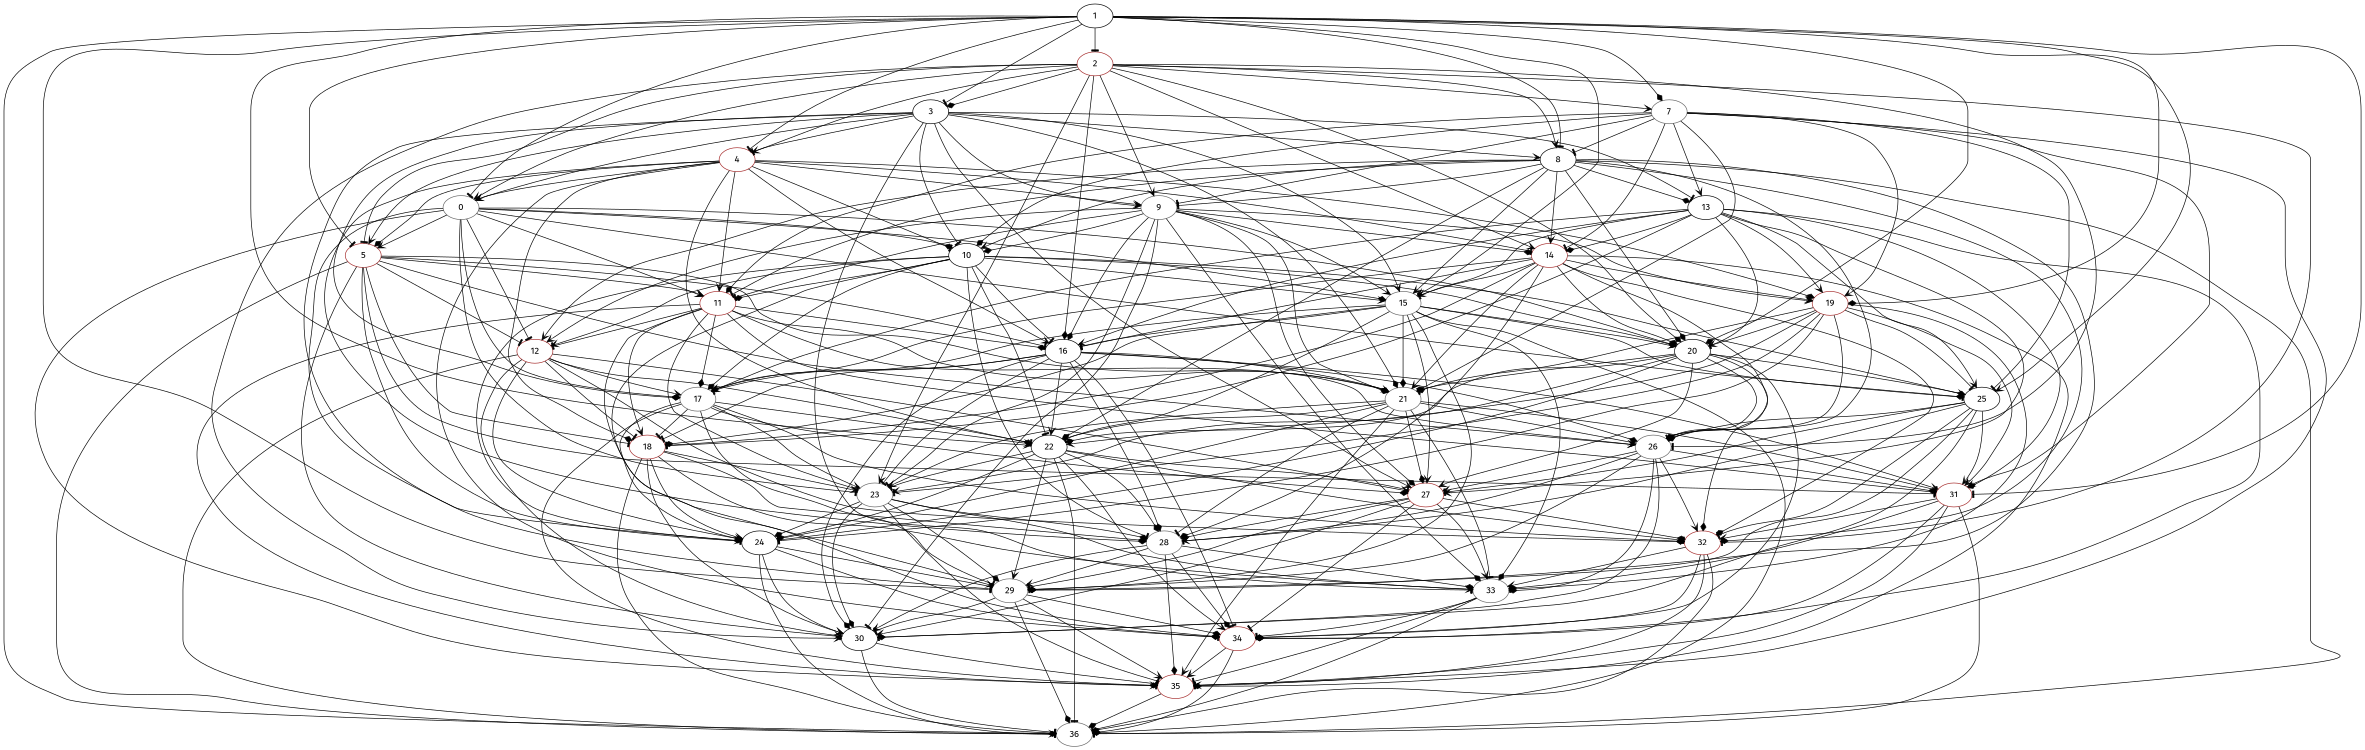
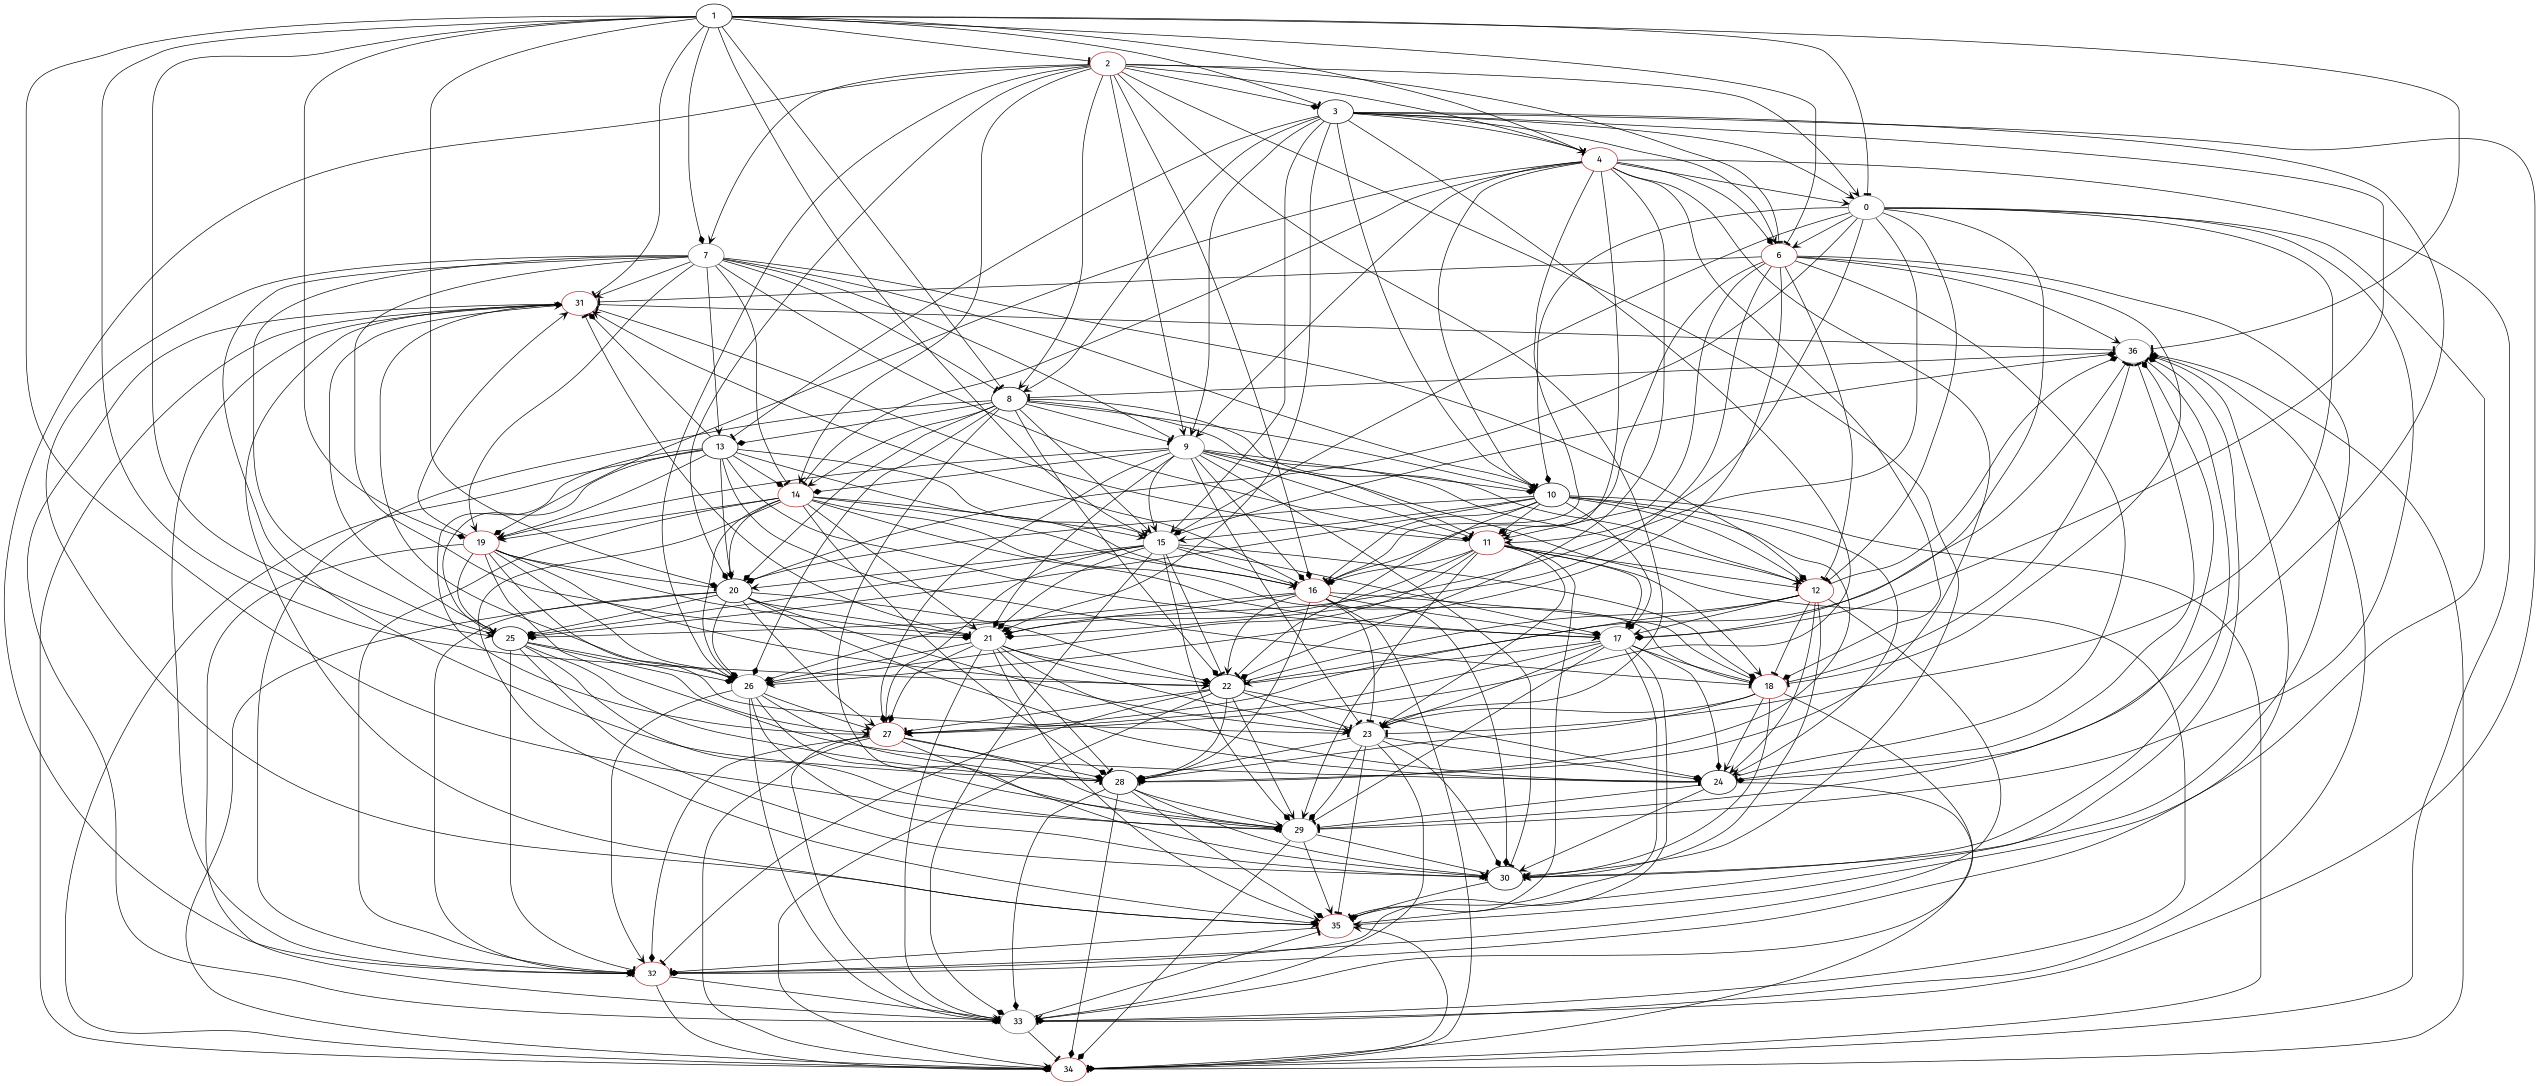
(363, 255) -> (1779, 255)
(1063, 351) -> (1313, 591)
none -> (1254, 353)
(1164, 543) -> (1120, 782)
none -> (377, 621)
(1544, 656) -> (996, 950)
(2263, 669) -> (1573, 375)
